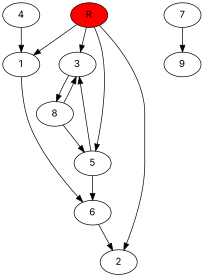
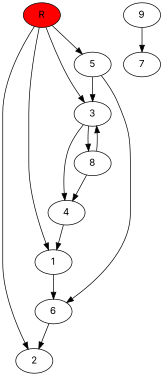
(183, 36) -> (142, 36)
(72, 136) -> (81, 185)
none -> (66, 157)
